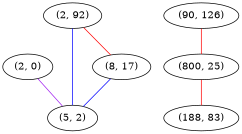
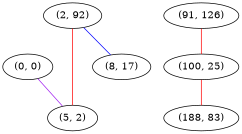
(201, 16) -> (201, 16)
(97, 41) -> (97, 41)
(28, 67) -> (28, 67)
(73, 67) -> (73, 67)
(201, 67) -> (201, 67)
(97, 93) -> none
